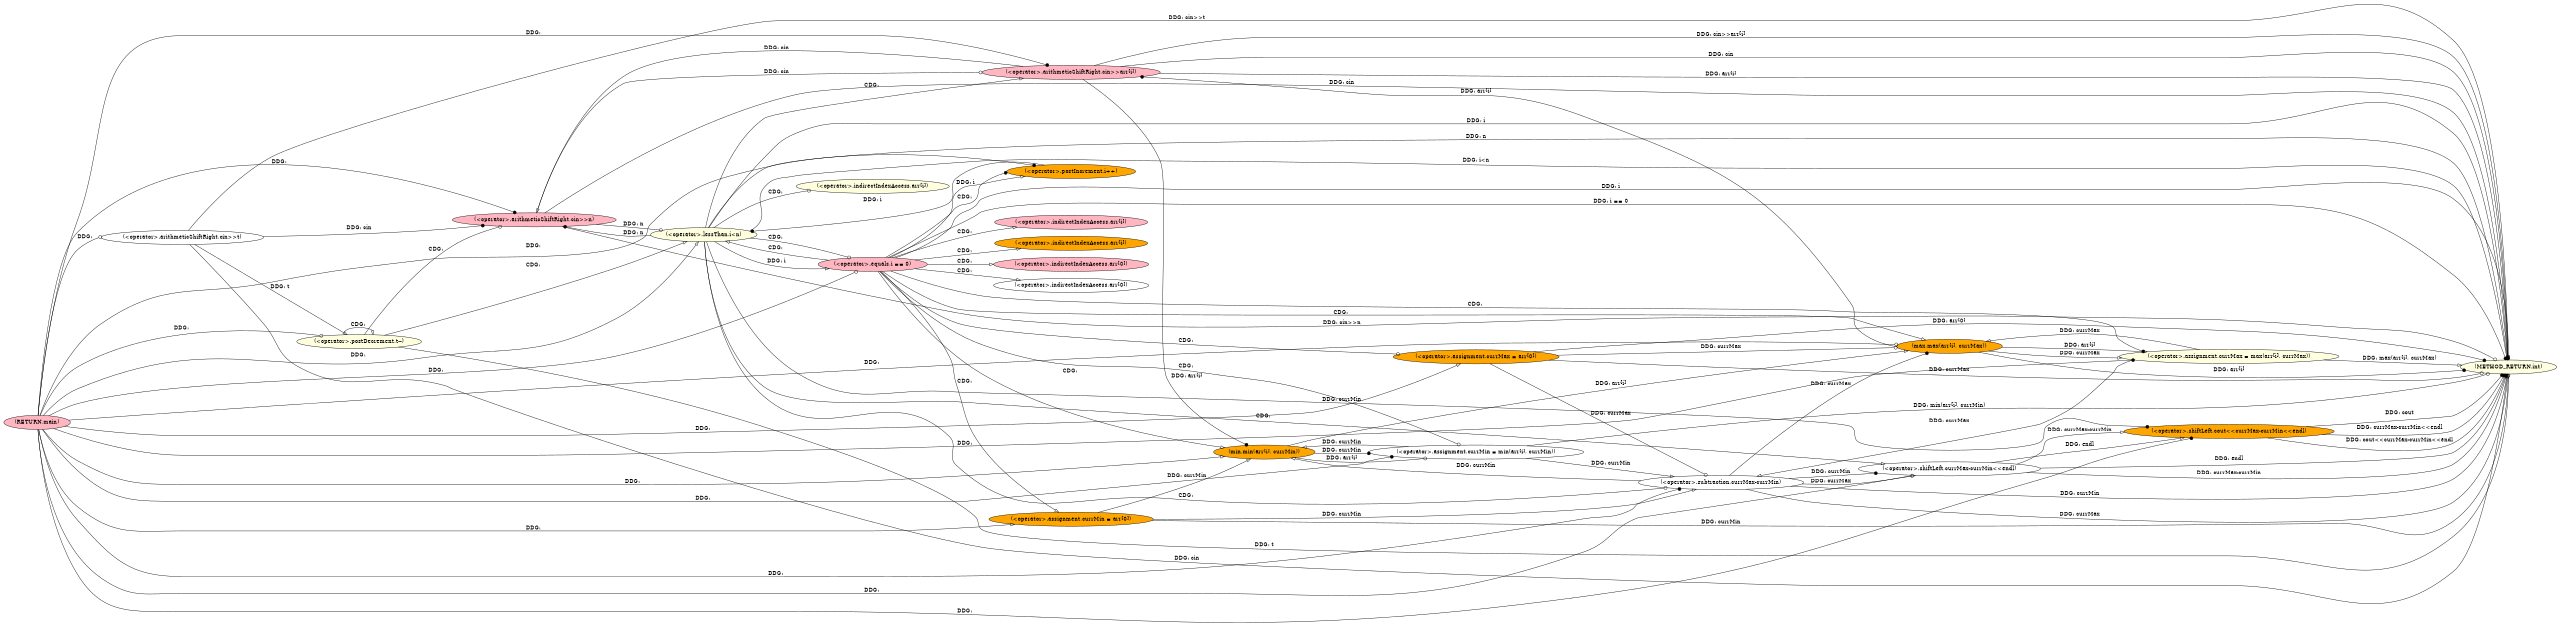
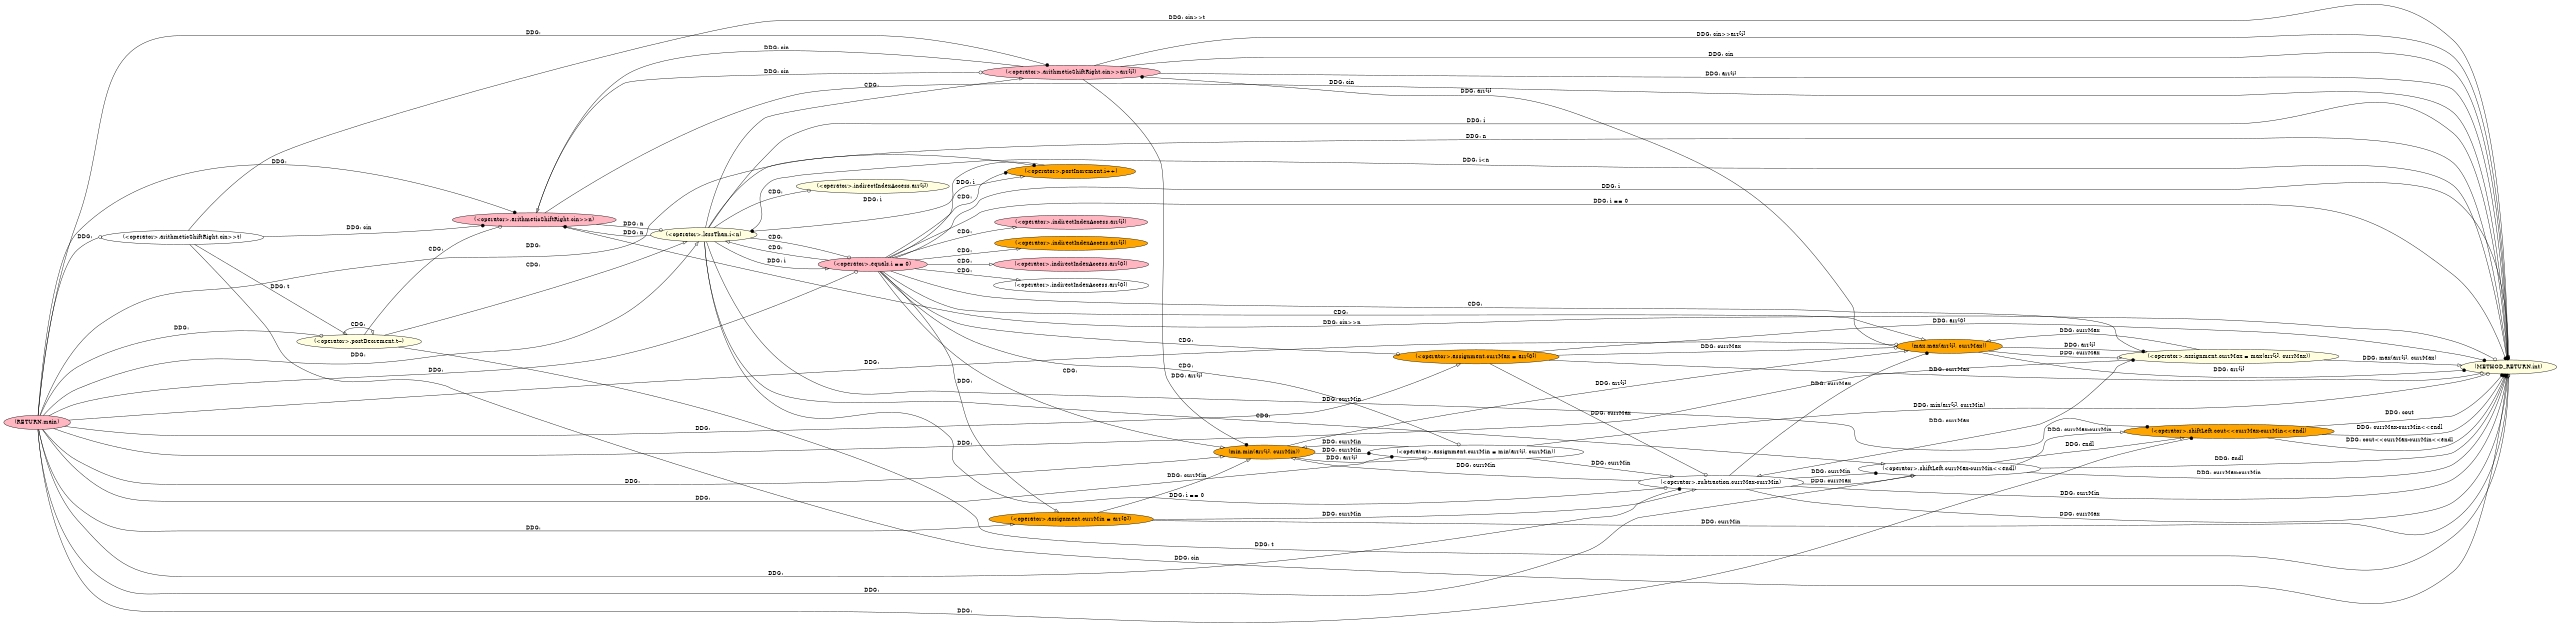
(966, 381) -> (966, 381)
(1187, 496) -> (1187, 496)
